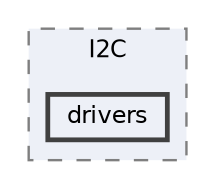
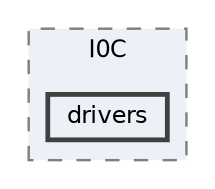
(108, 51) -> (108, 51)
